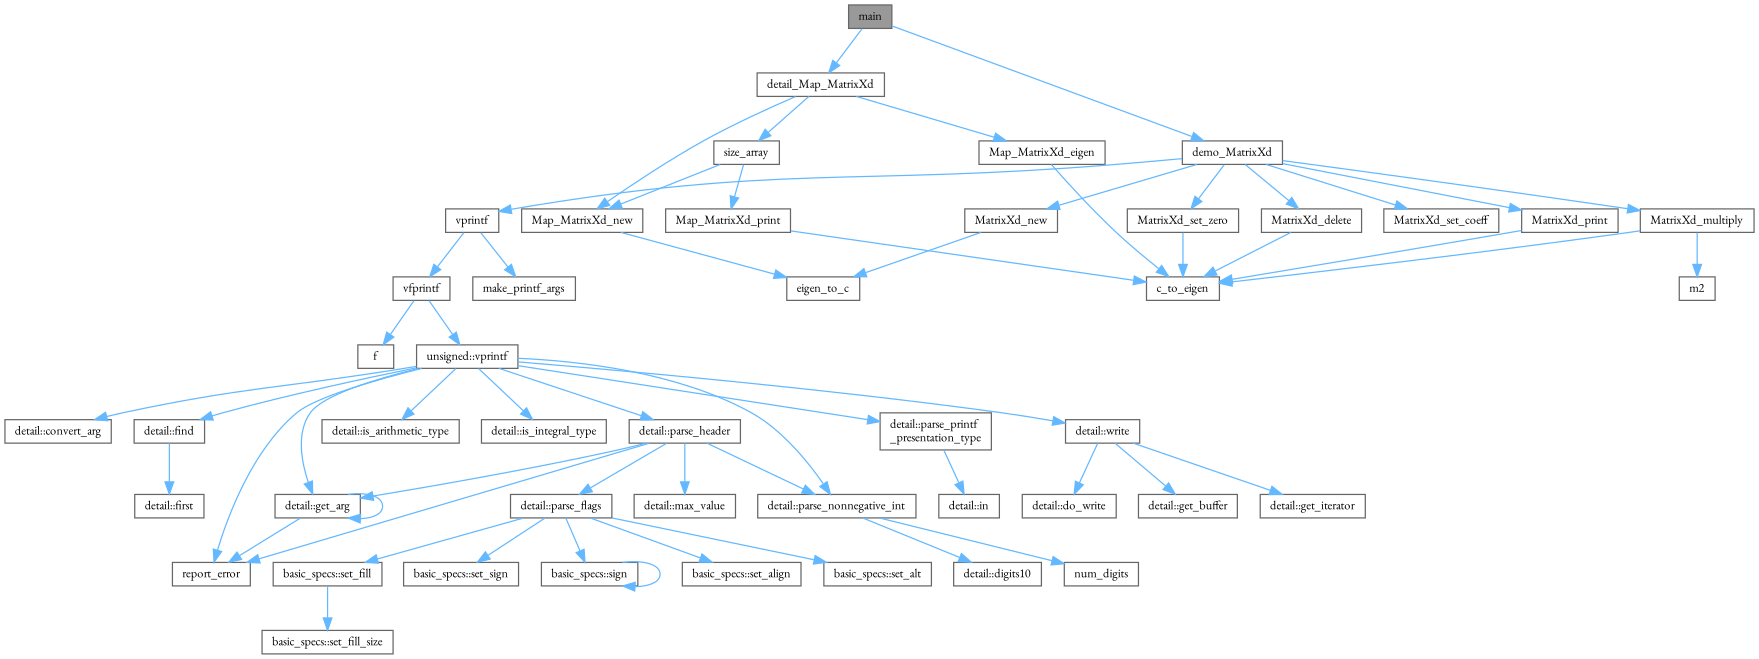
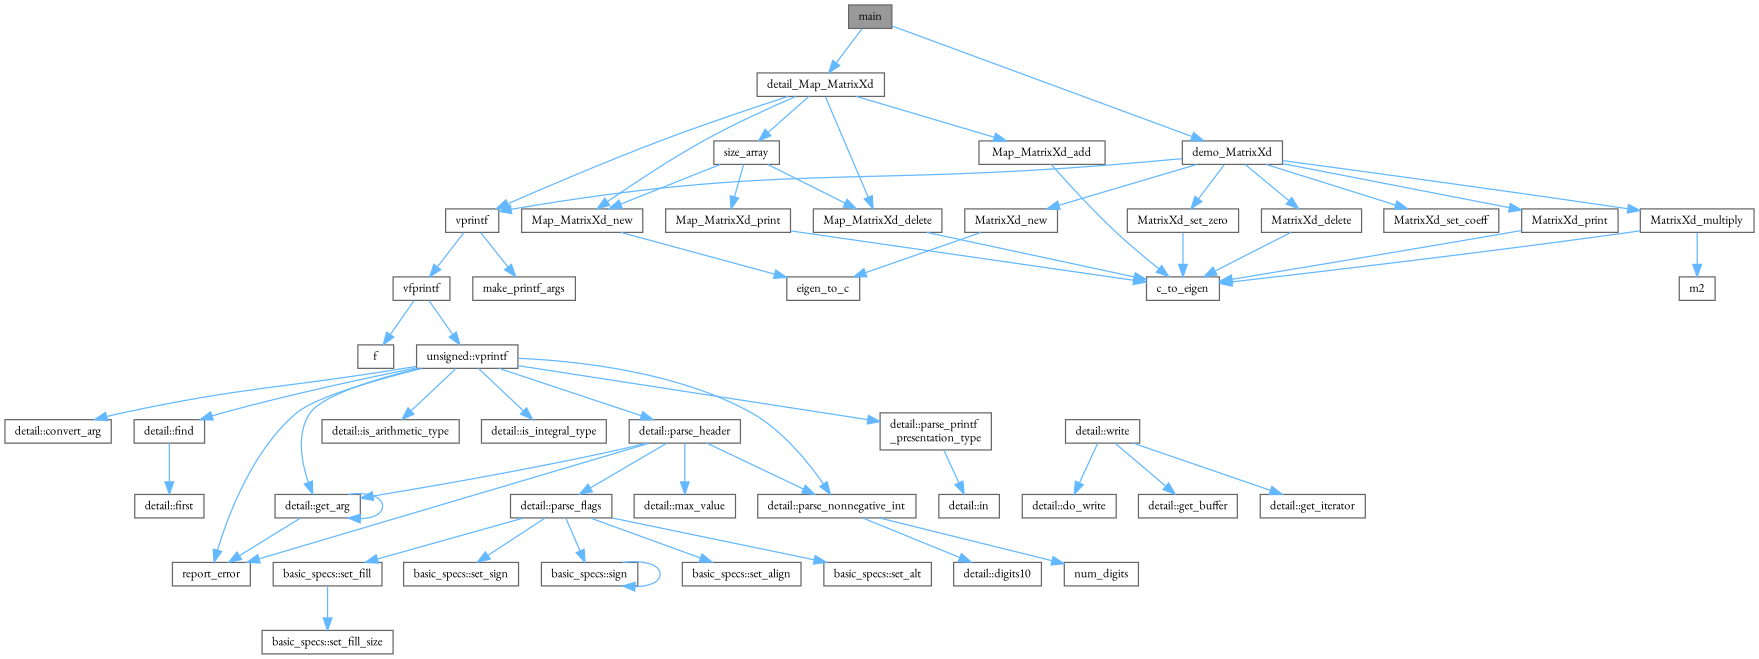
none -> (646, 146)
(1042, 153) -> (1042, 153)
none -> (878, 221)
(786, 387) -> none
